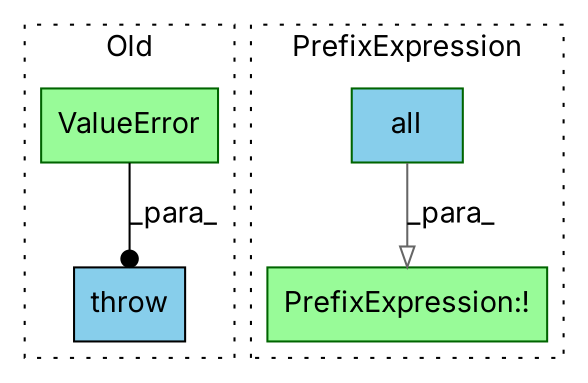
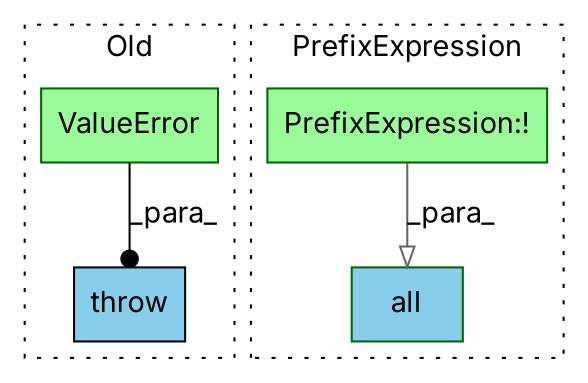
(407, 205) -> (407, 205)
